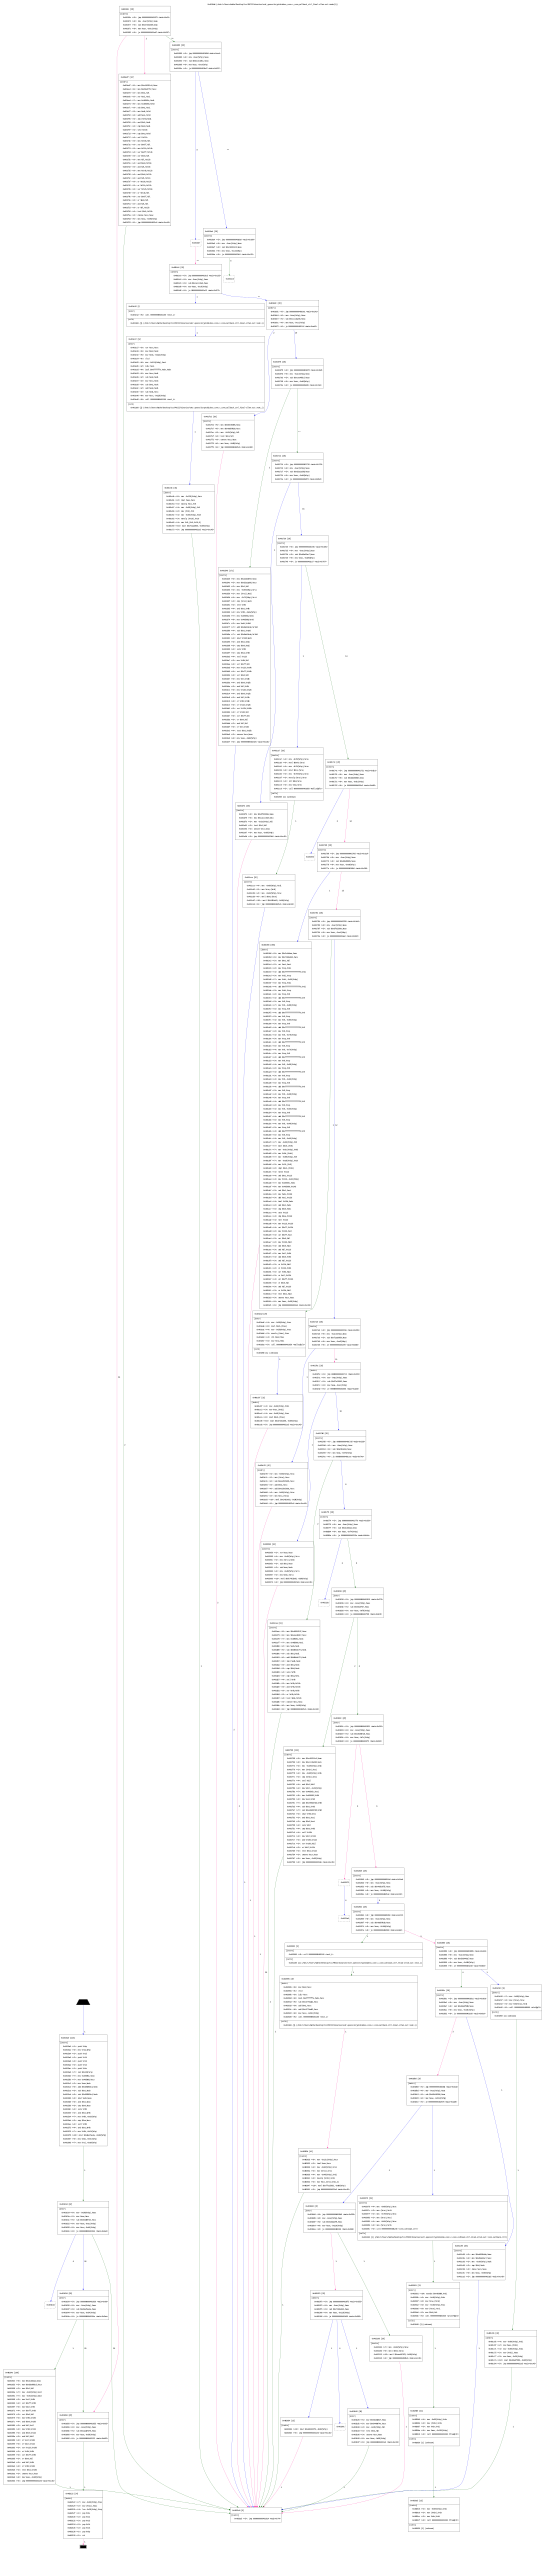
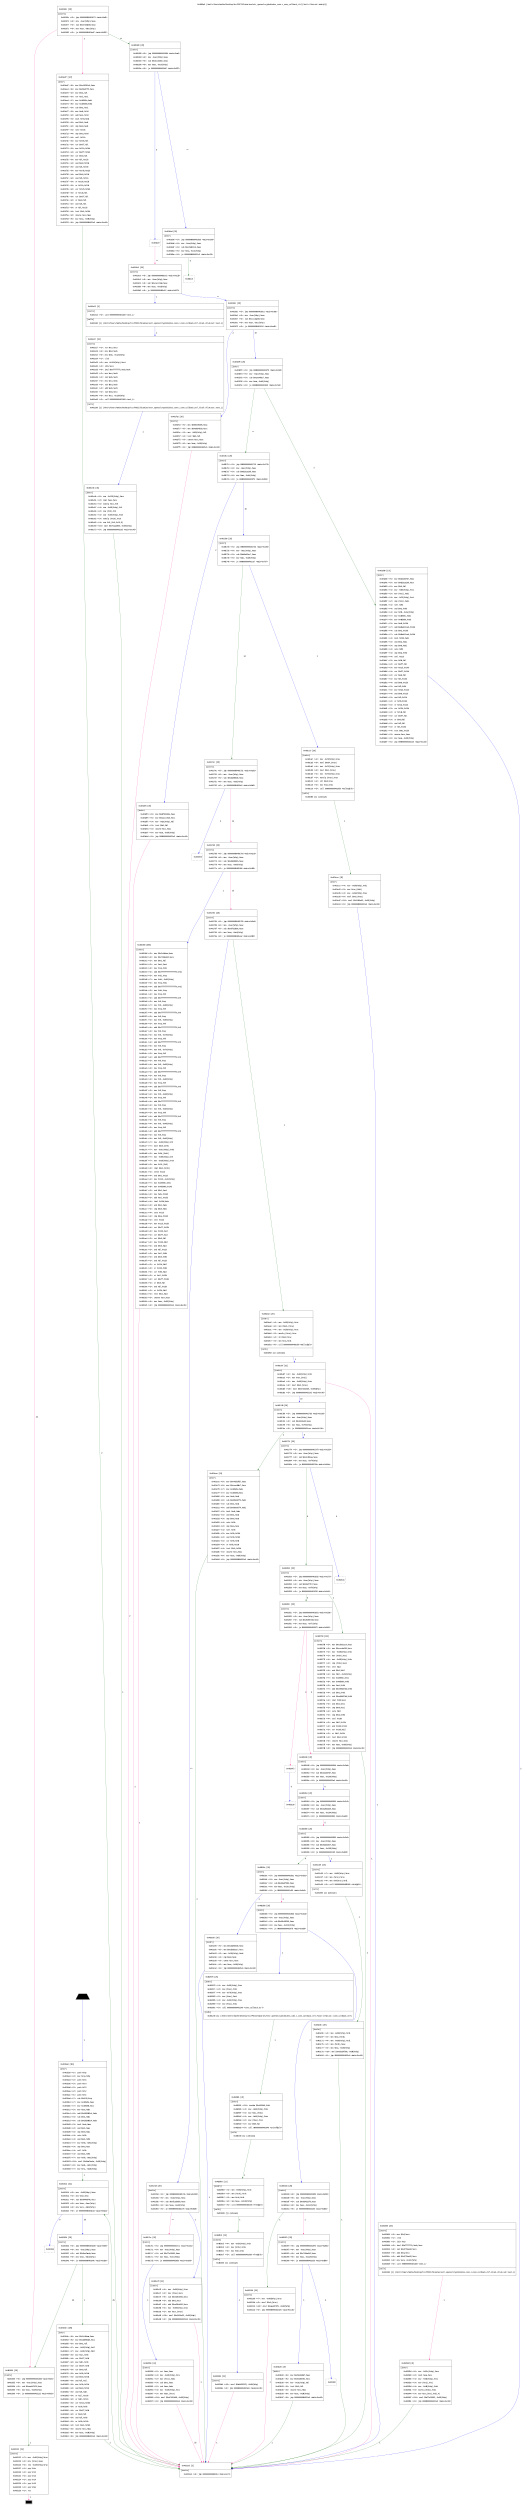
(337, 1411) -> (299, 1398)
(354, 1955) -> none
(321, 2368) -> (237, 2319)
(113, 2416) -> (111, 2364)
